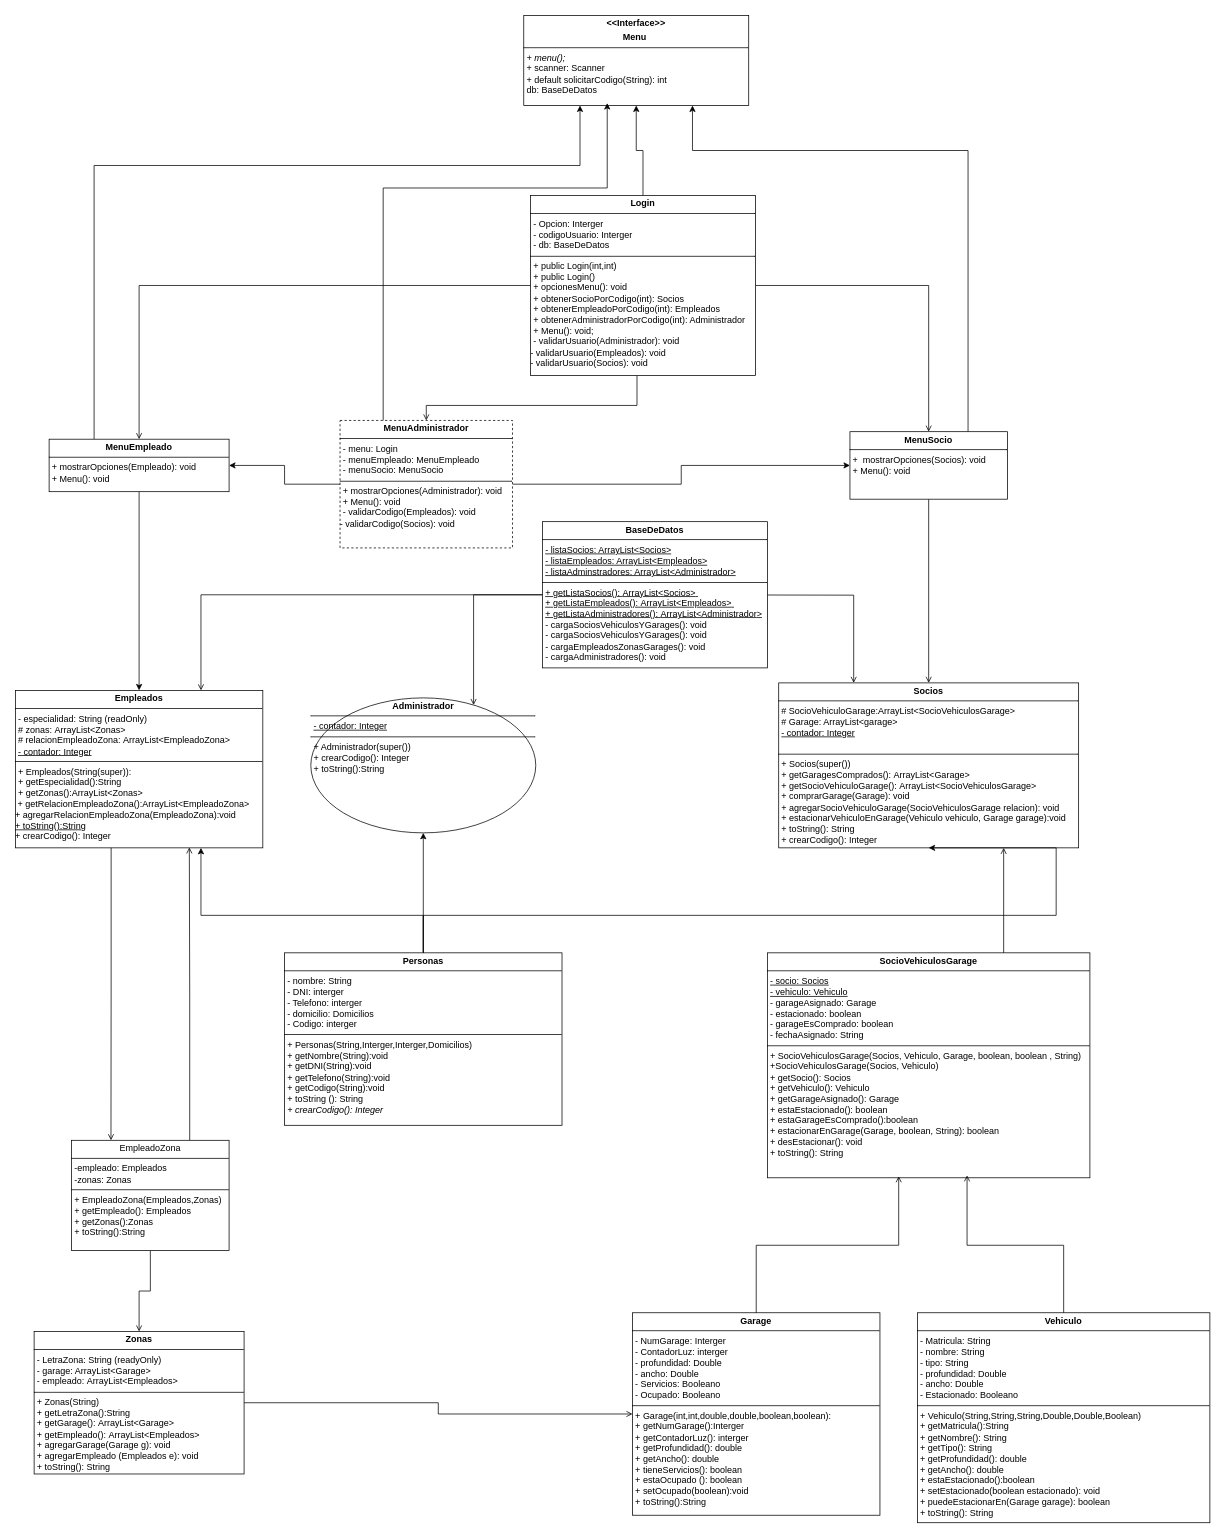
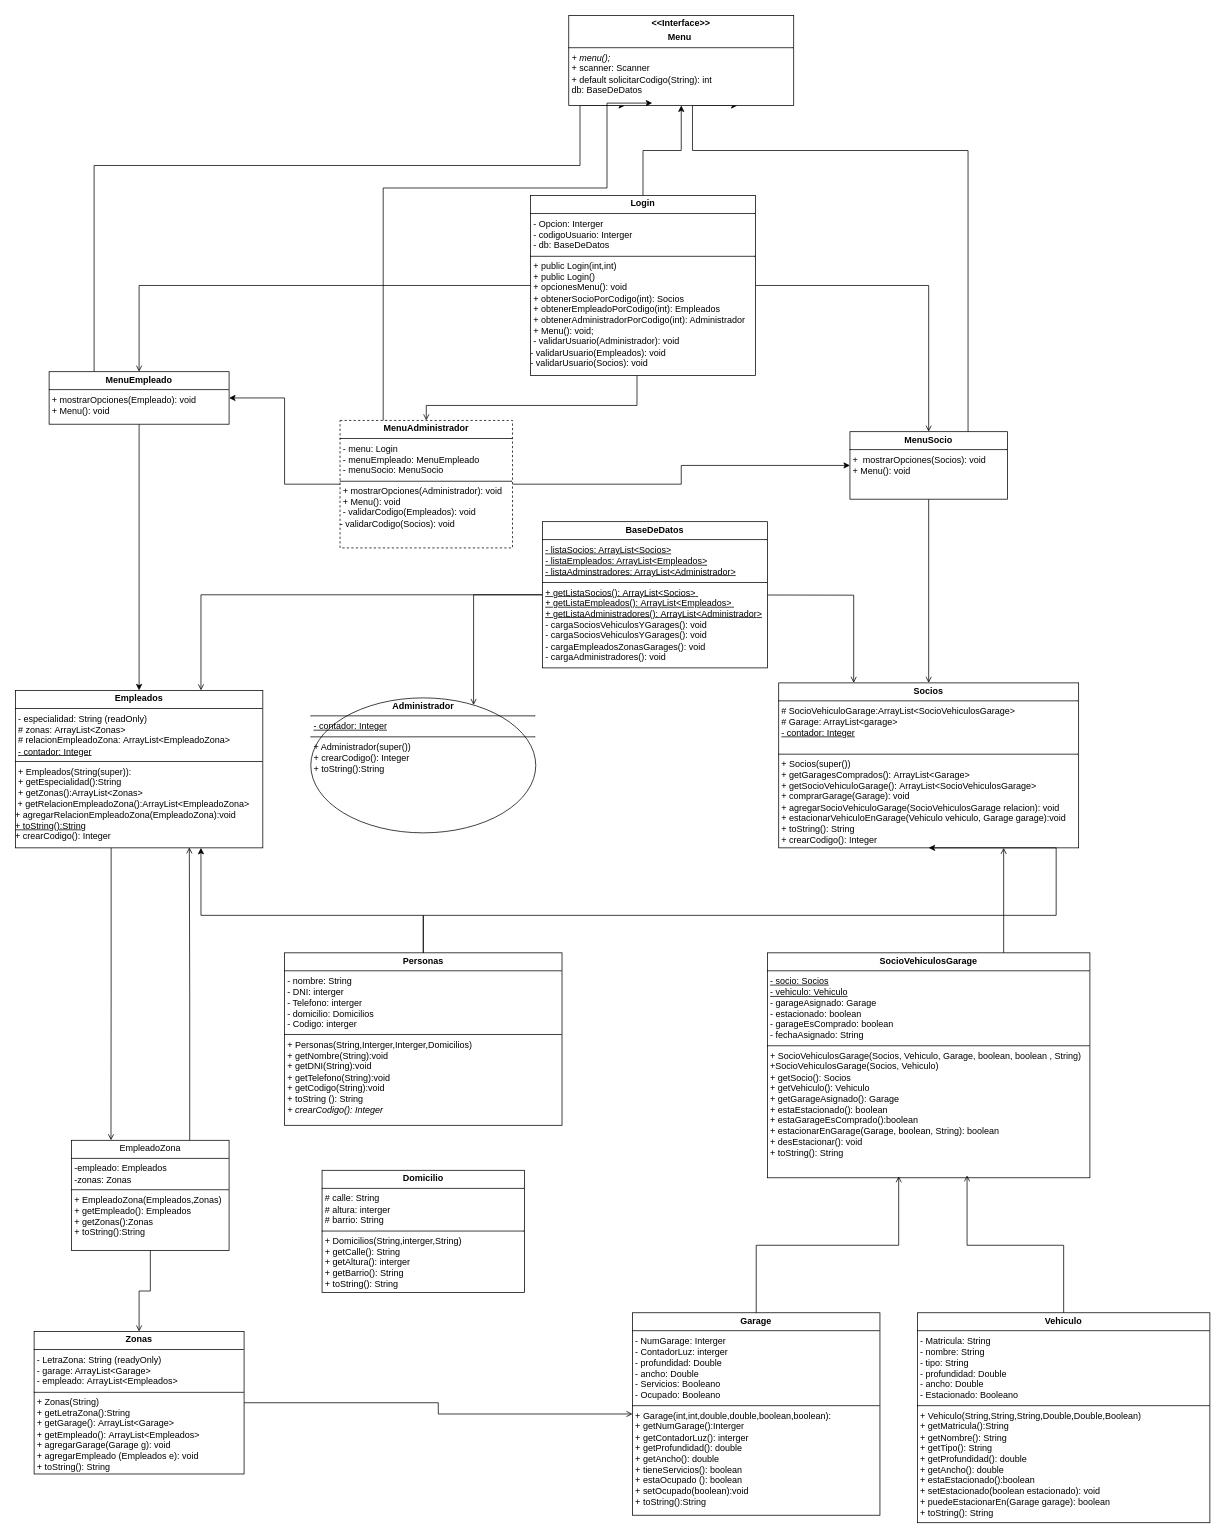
(636, 60) -> (681, 60)
(139, 465) -> (139, 398)
(423, 876) -> none
none -> (423, 1232)
